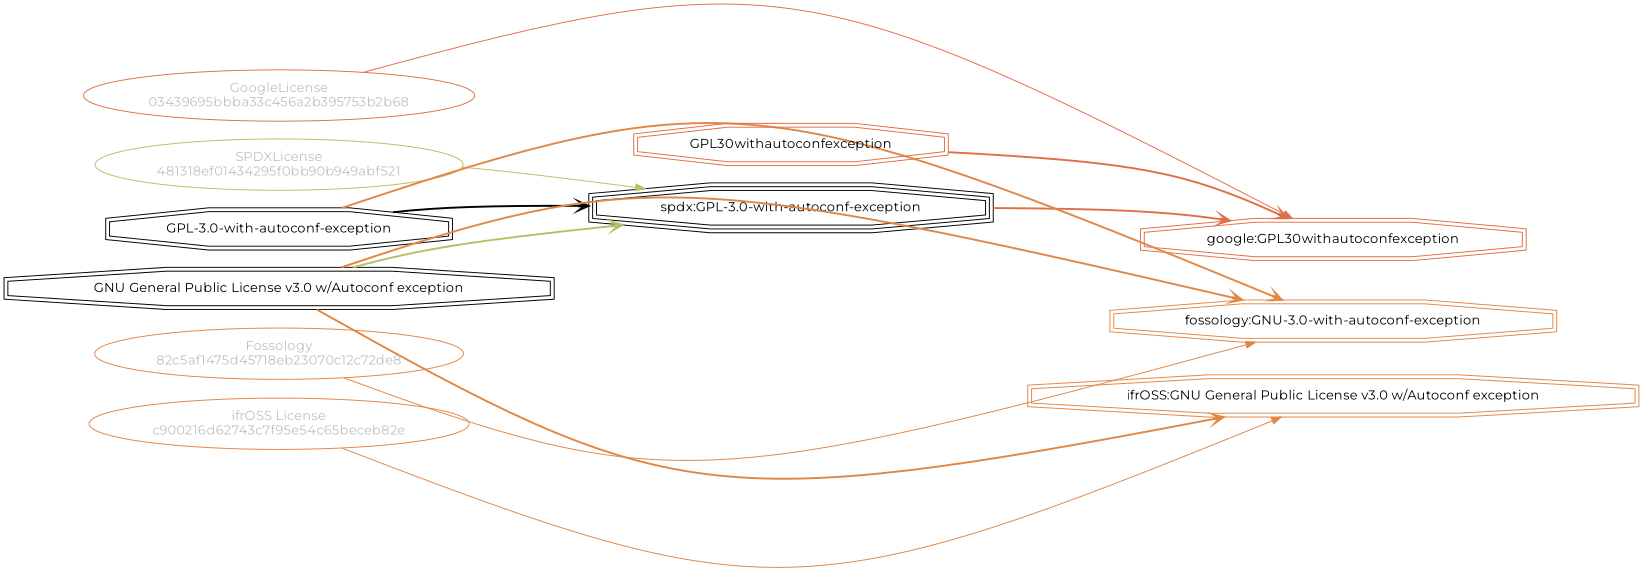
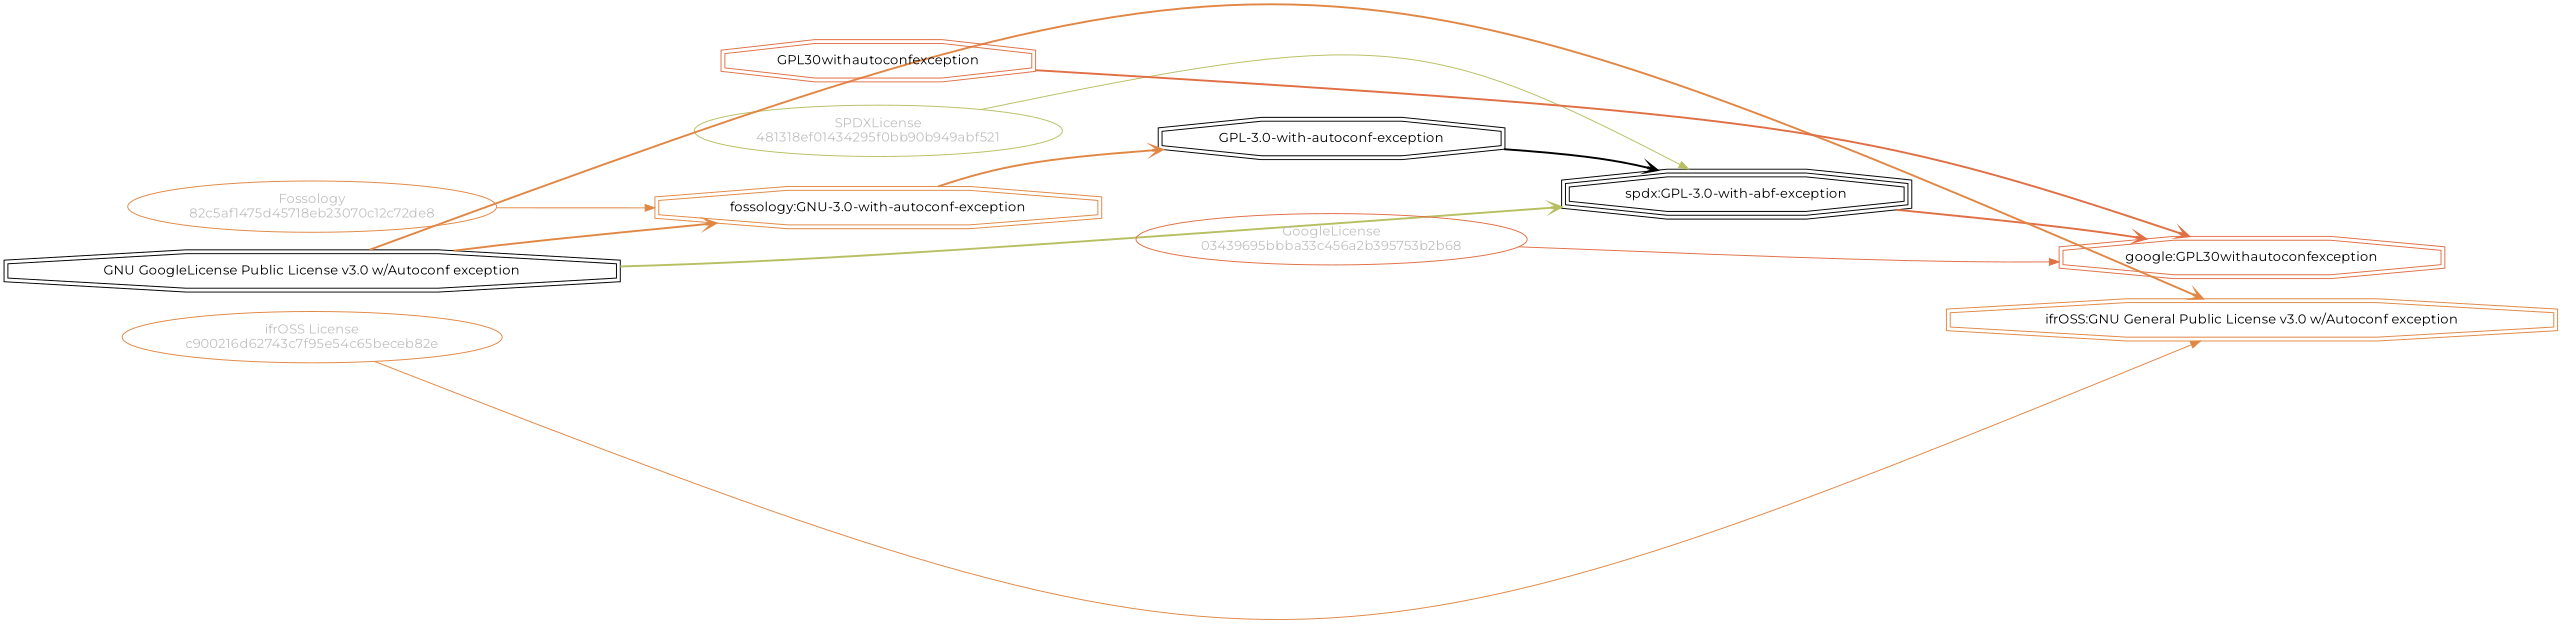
(816, 135) -> (1044, 161)
(791, 208) -> (1737, 194)
(279, 288) -> (312, 271)
